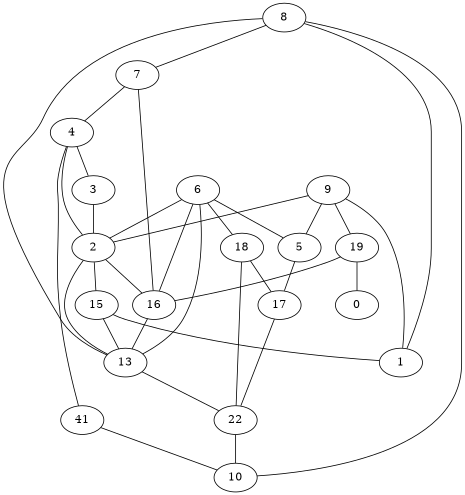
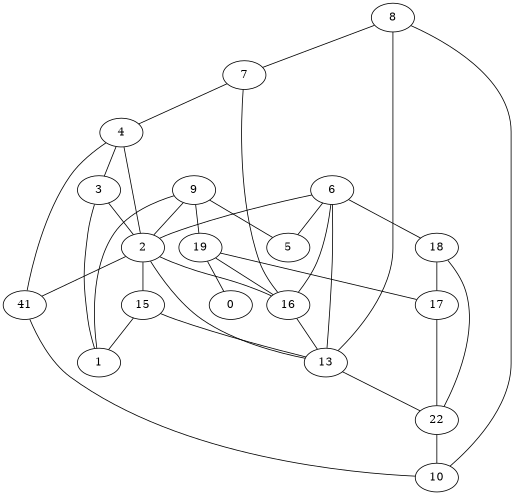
(431, 153) -> (84, 269)
none -> (90, 273)
(288, 280) -> (319, 276)
